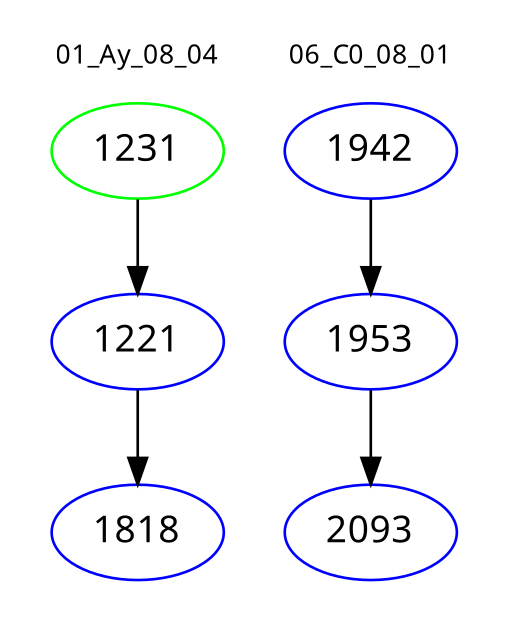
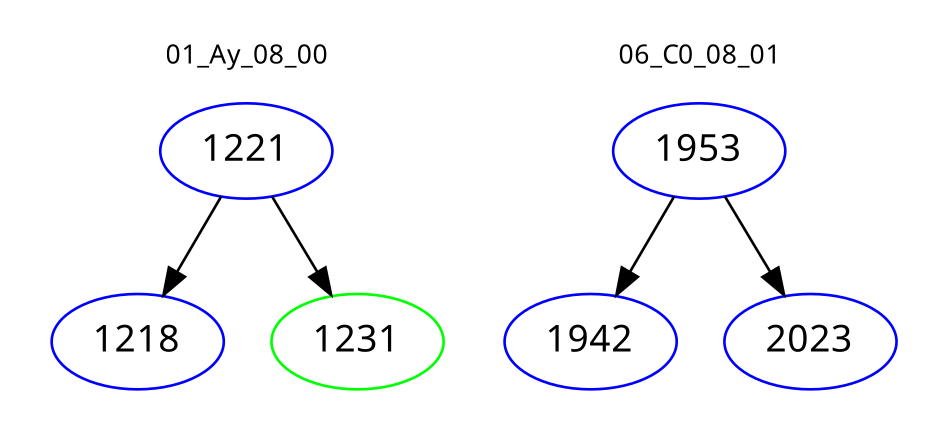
(138, 57) -> (248, 57)
(138, 233) -> (295, 234)
(371, 233) -> (652, 234)
(138, 532) -> (138, 342)
(371, 532) -> (810, 342)
